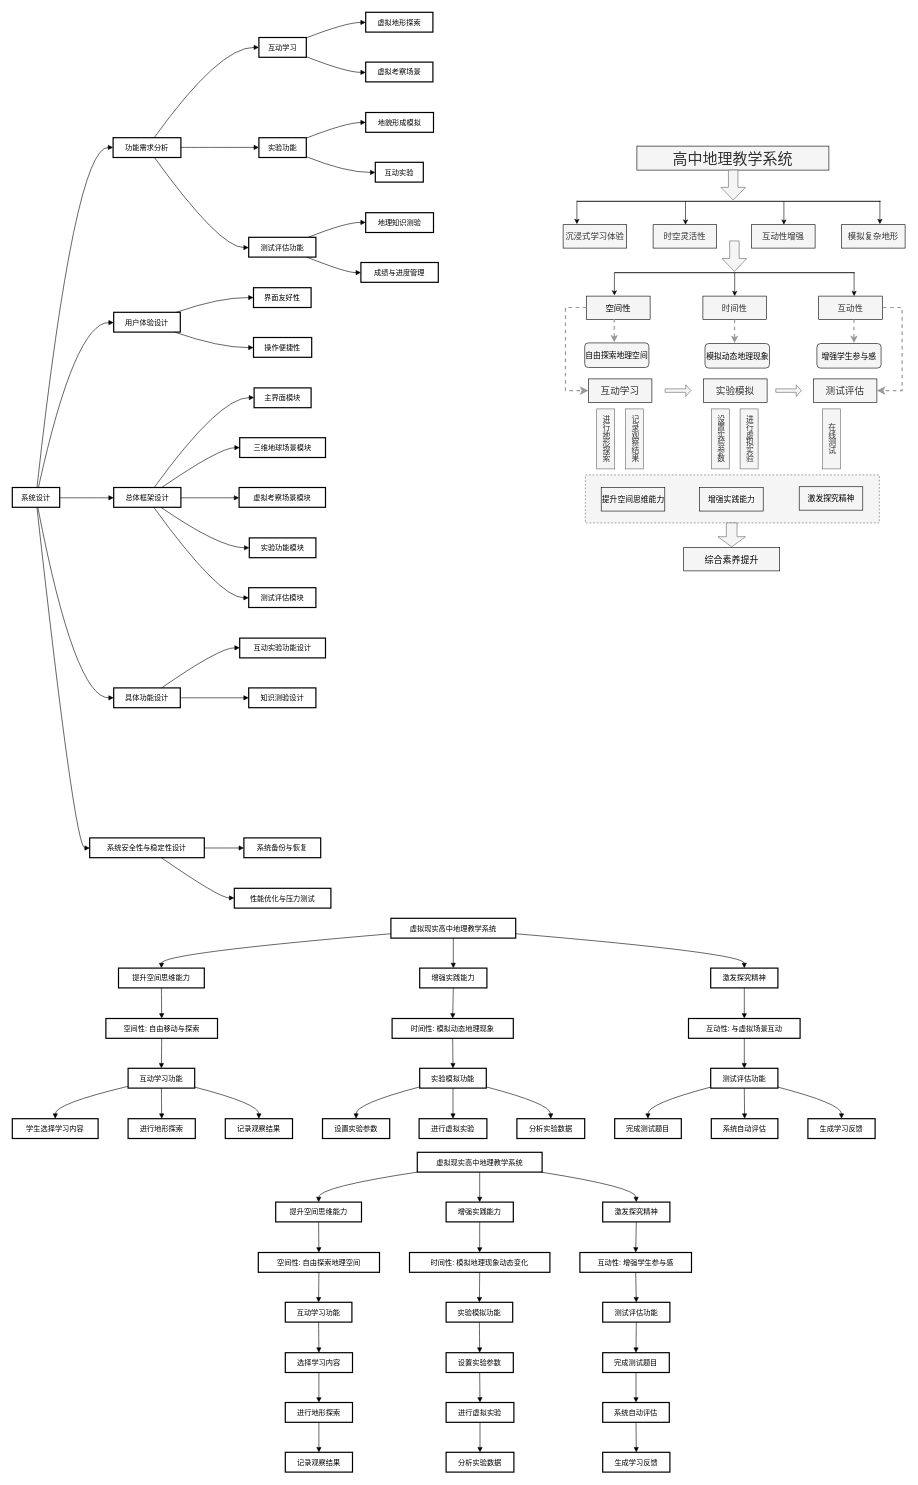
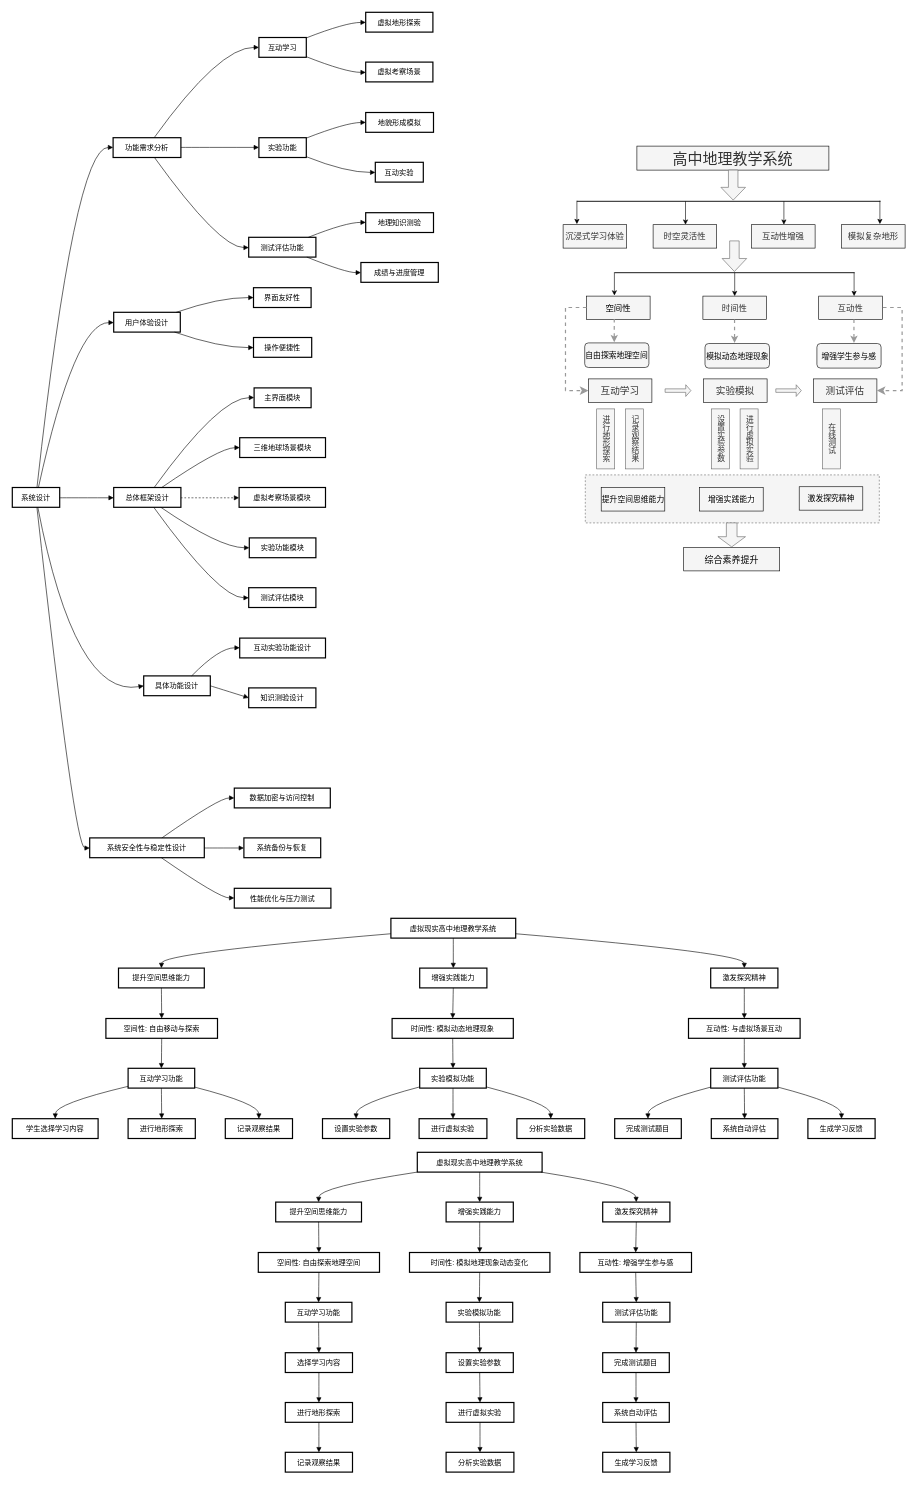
(209, 498) -> (209, 498)
(147, 698) -> (177, 686)
none -> (282, 798)
none -> (194, 816)
